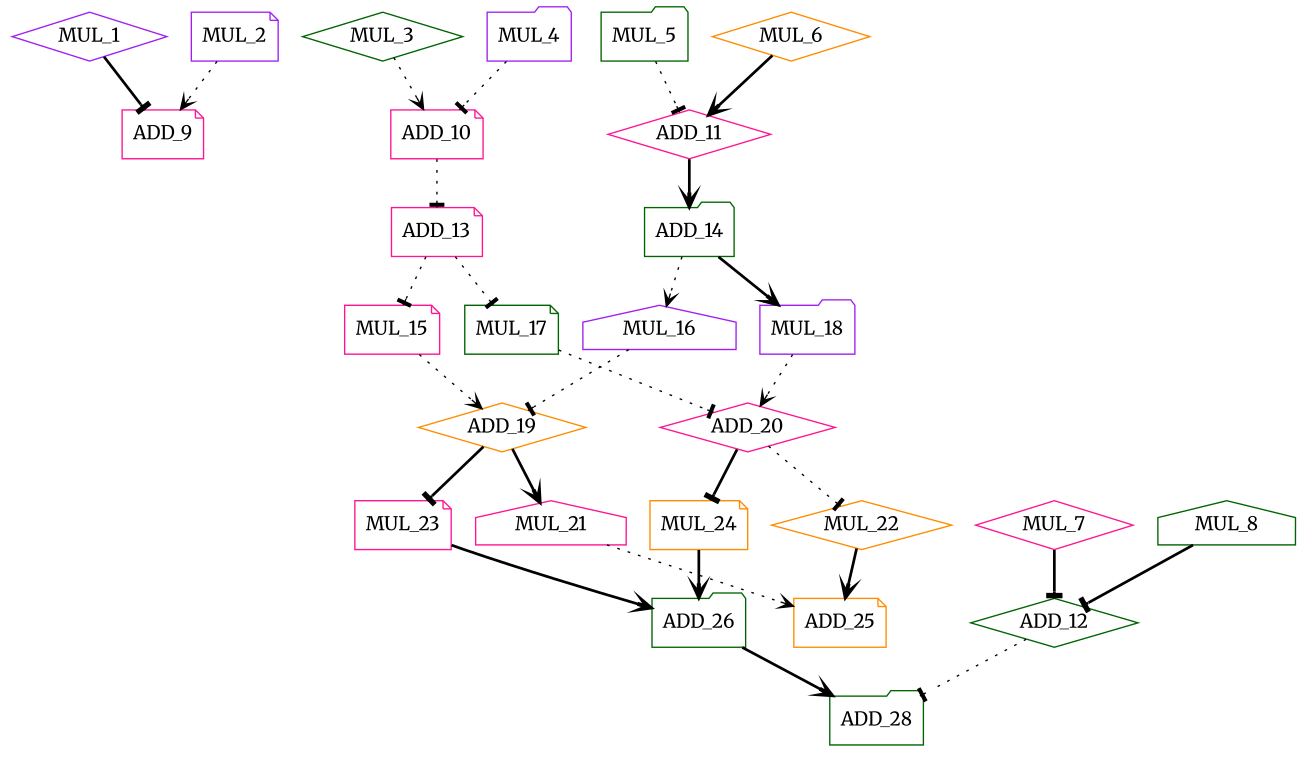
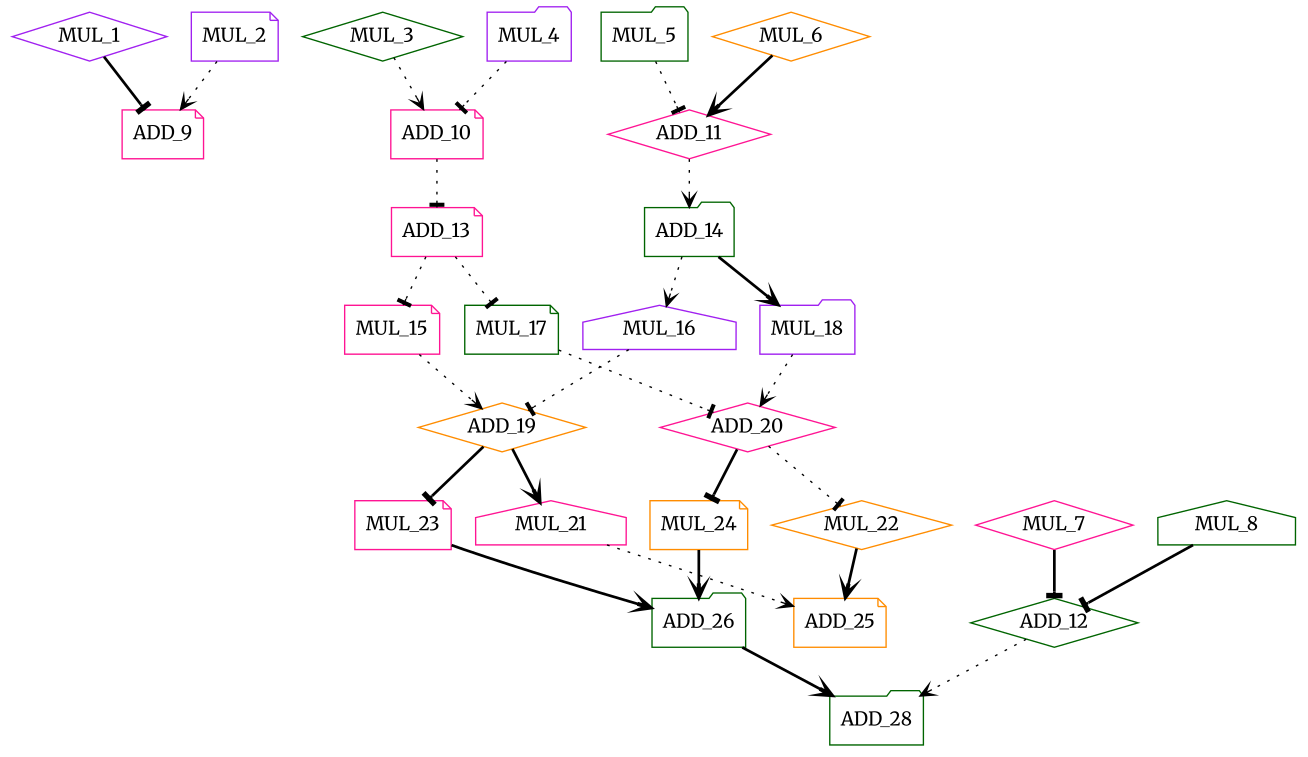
(689, 177) -> (689, 177)
(979, 664) -> (979, 664)
